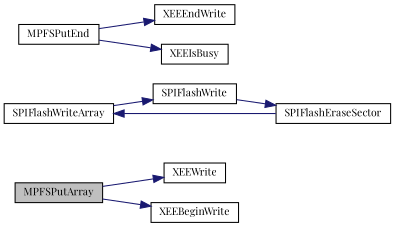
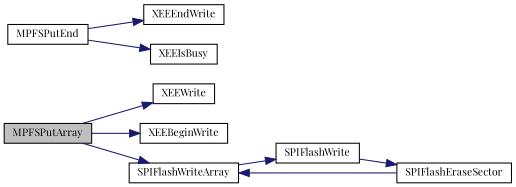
none -> (111, 152)
